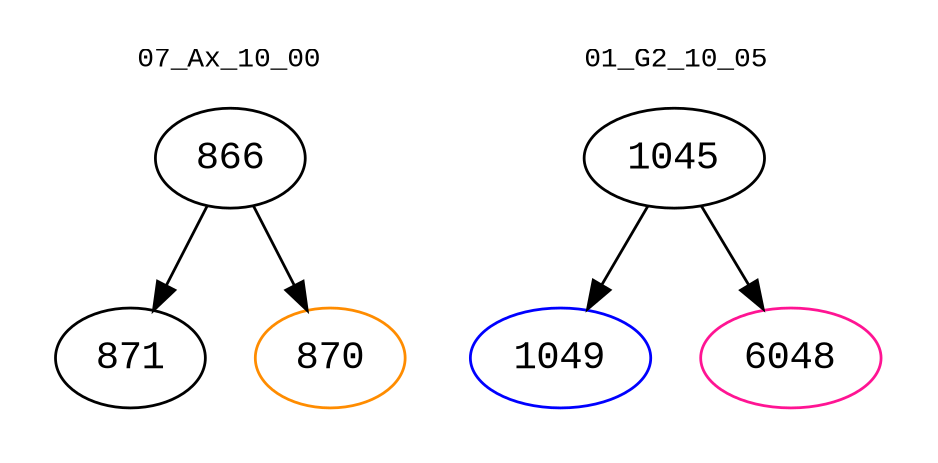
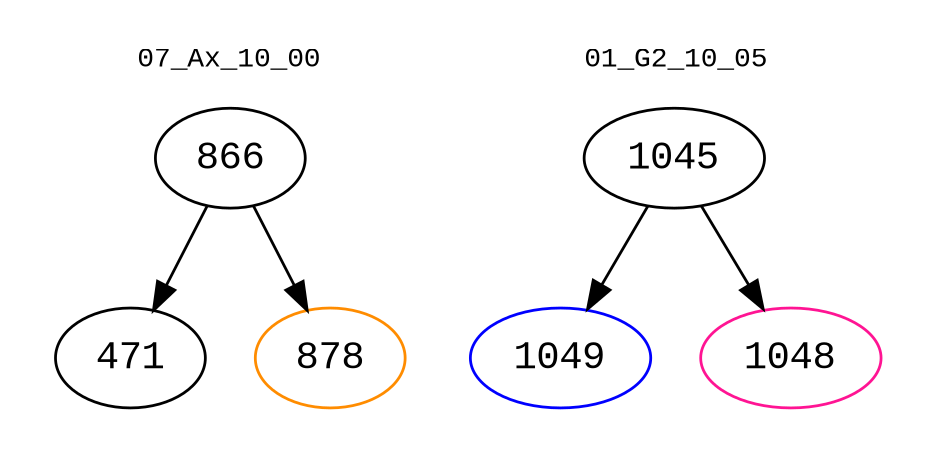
(130, 358) -> (130, 358)
(330, 358) -> (330, 358)
(791, 358) -> (791, 358)
